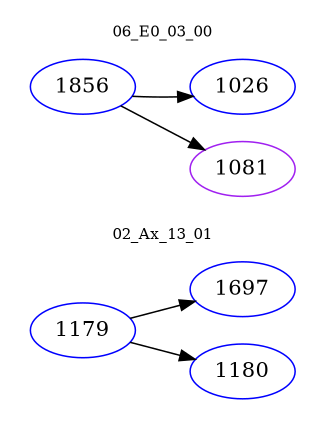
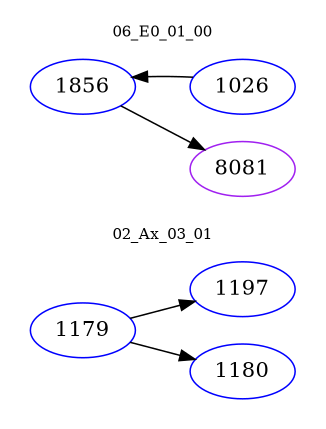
(163, 33) -> (163, 33)
(155, 97) -> (170, 77)
(243, 169) -> (243, 169)
(163, 235) -> (163, 235)
(243, 289) -> (243, 289)
